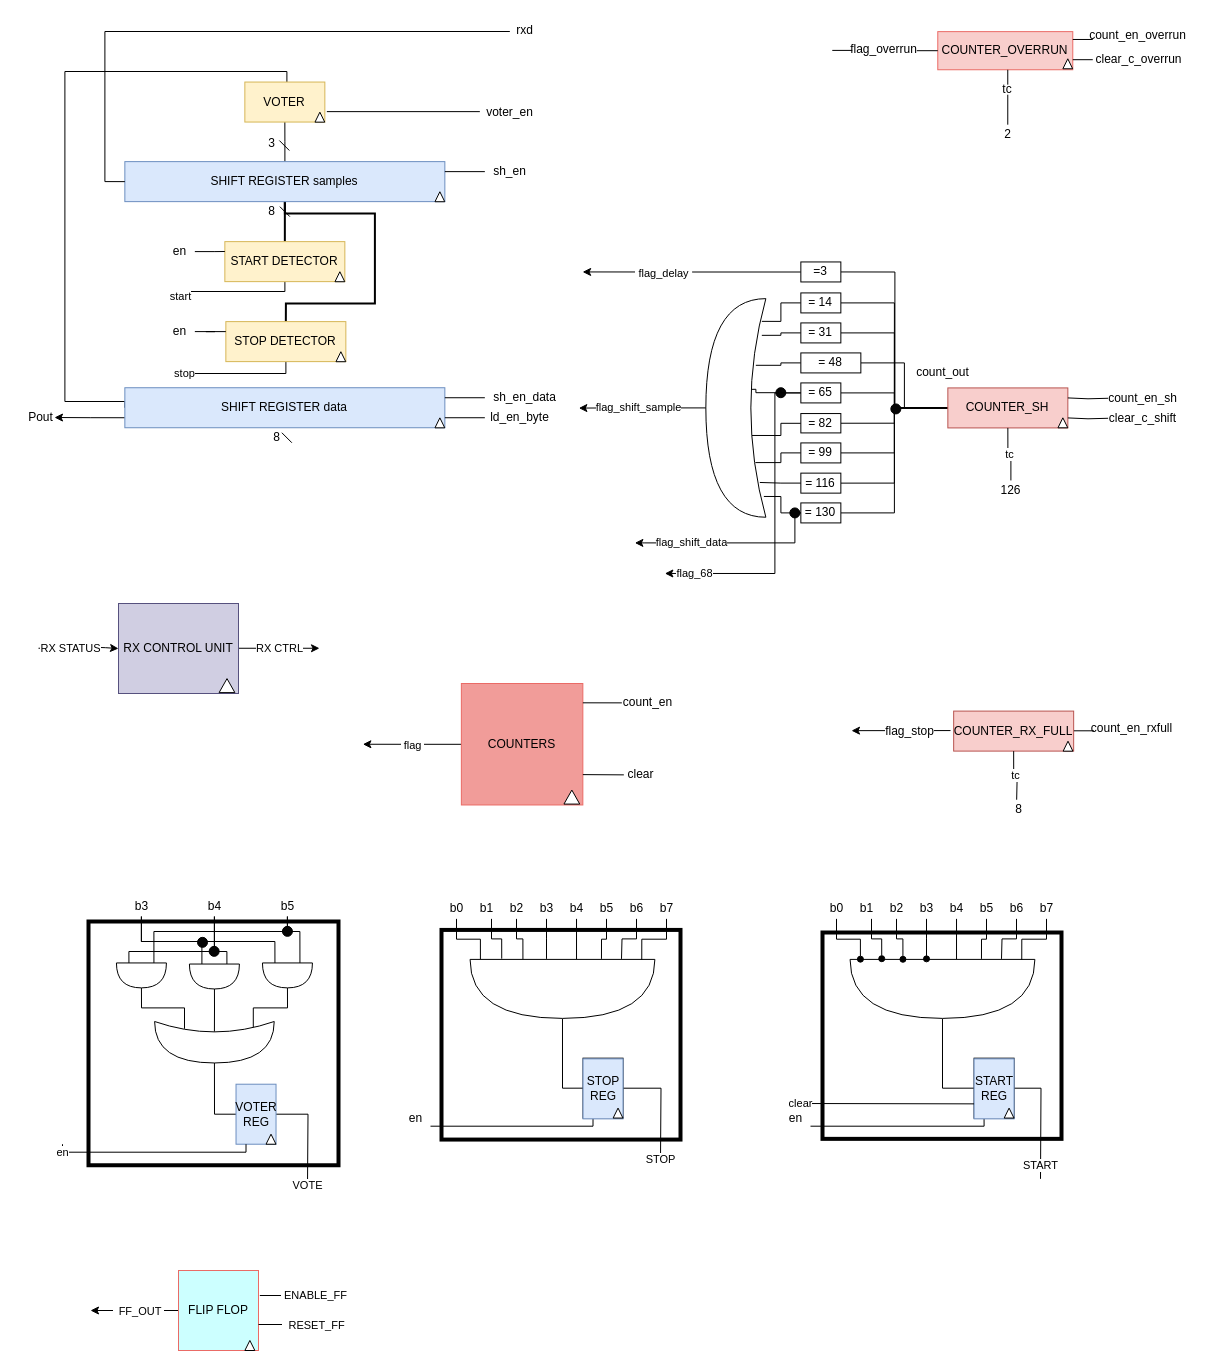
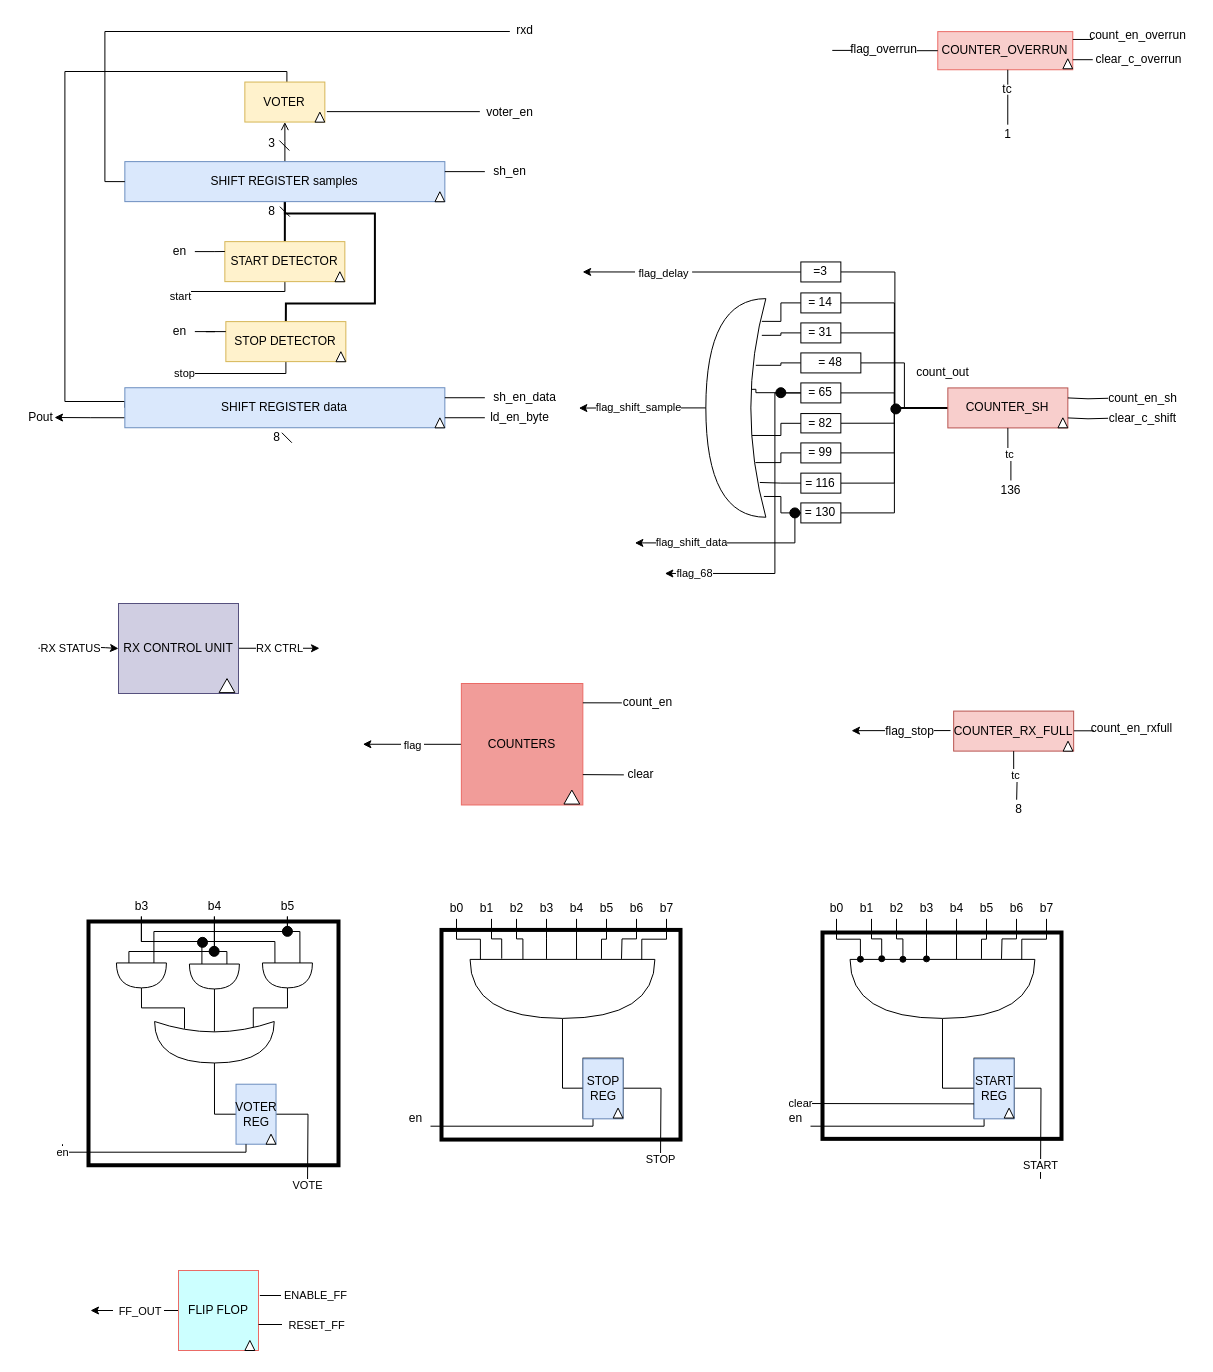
(285, 126) -> (285, 127)
(1008, 135) -> (1008, 135)
(1011, 491) -> (1011, 491)
